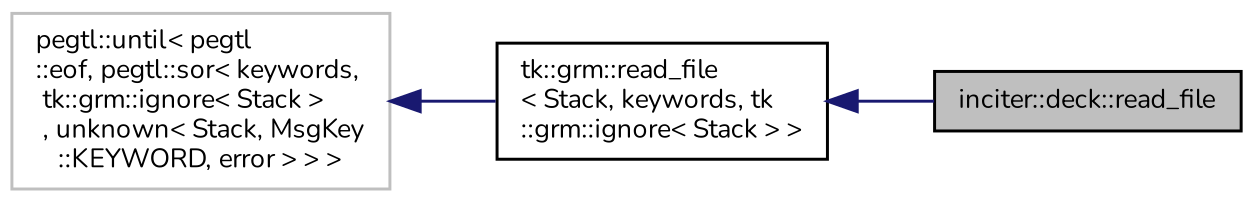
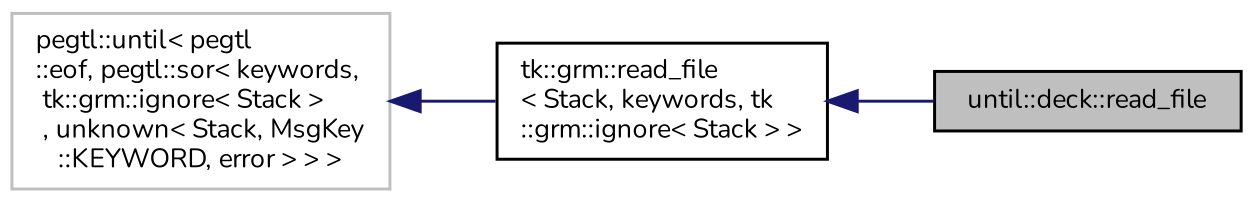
(1088, 101) -> (1088, 101)
